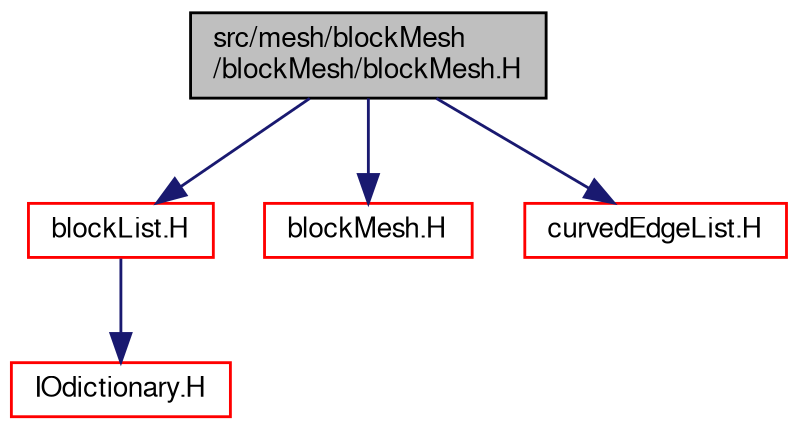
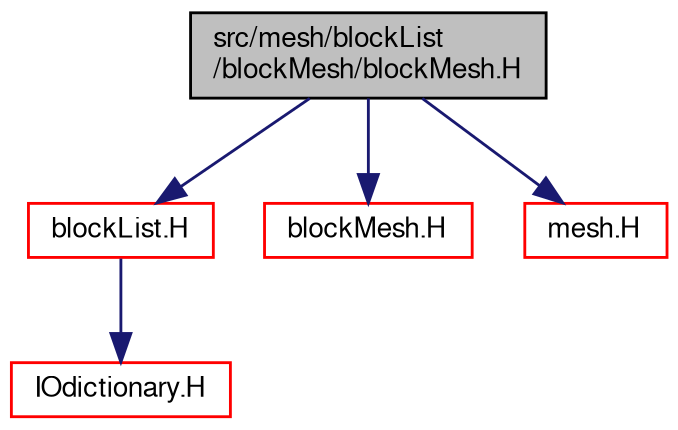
(368, 55) -> (368, 55)
(656, 230) -> (596, 230)
